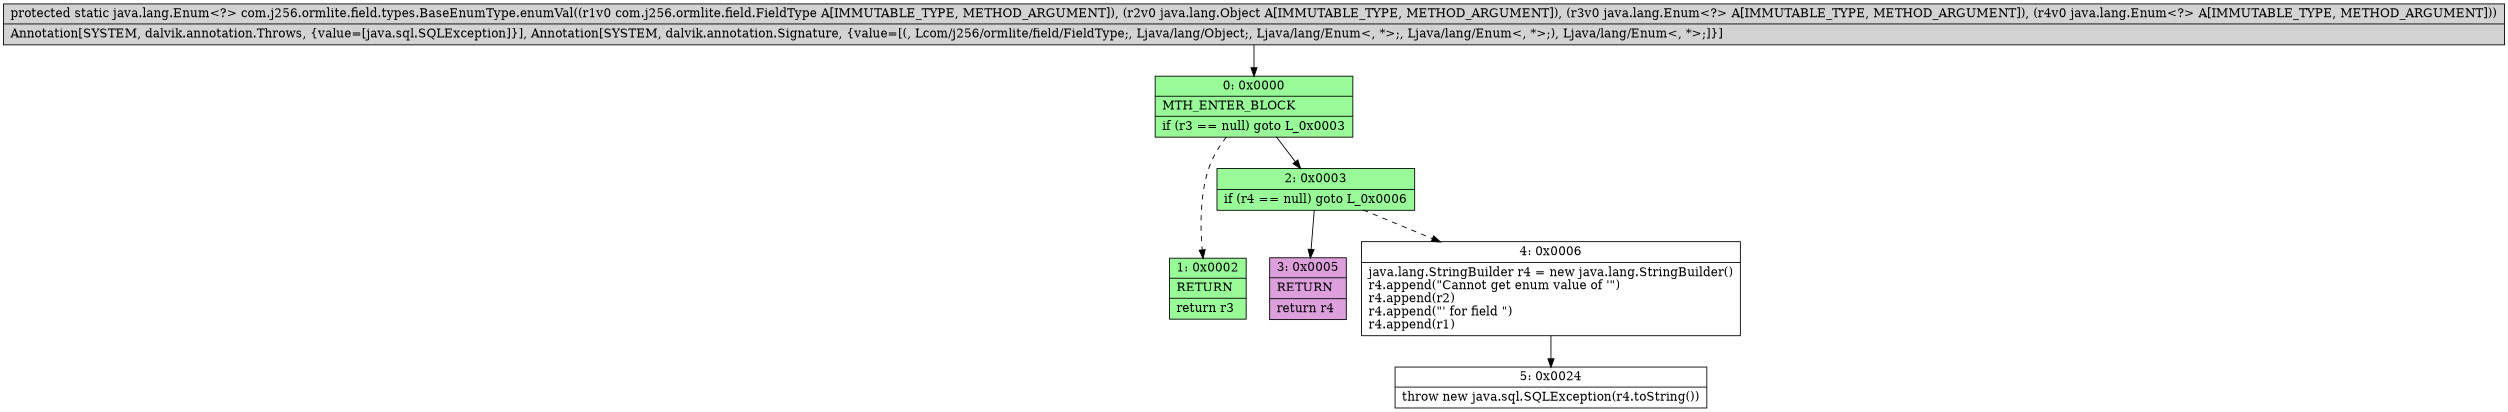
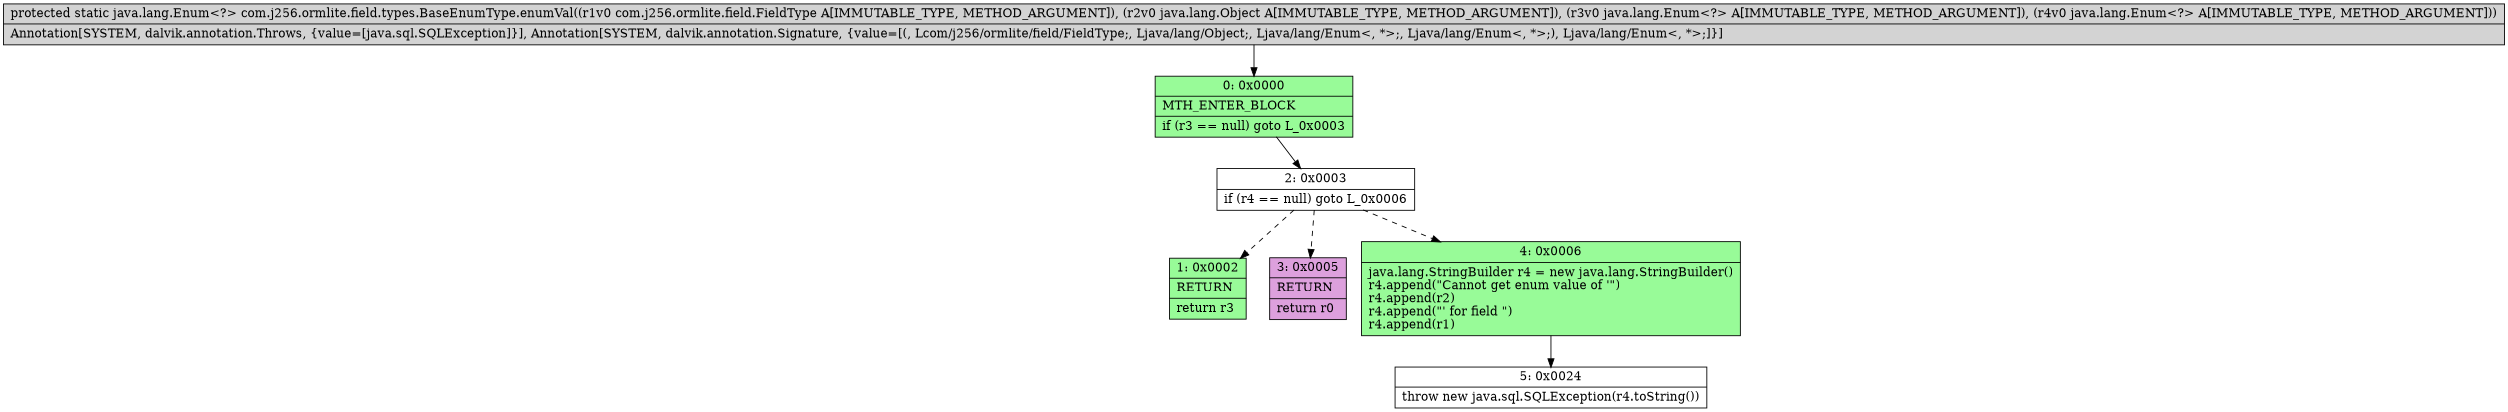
(1316, 189) -> (1316, 189)
(1203, 191) -> (1270, 231)
(1313, 230) -> (1313, 230)
(1551, 289) -> (1551, 289)
(1306, 309) -> (1306, 309)
